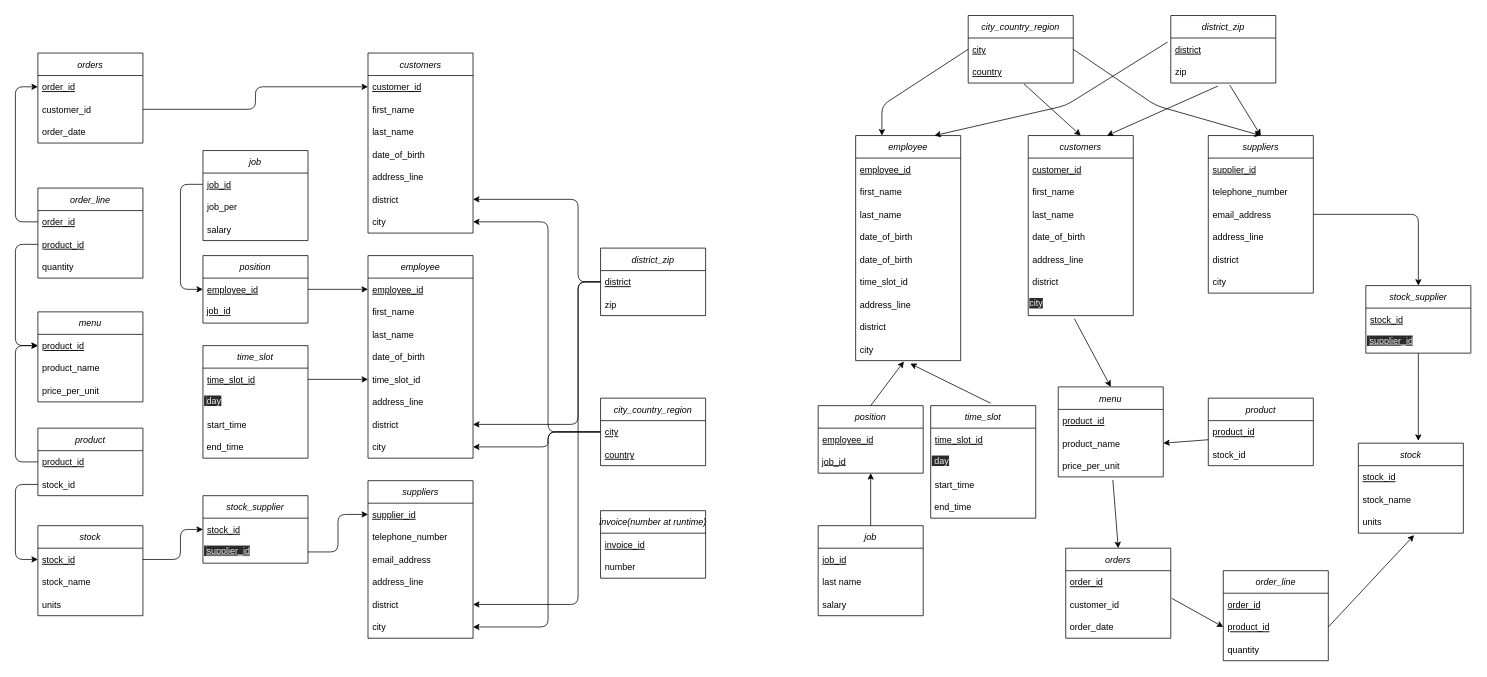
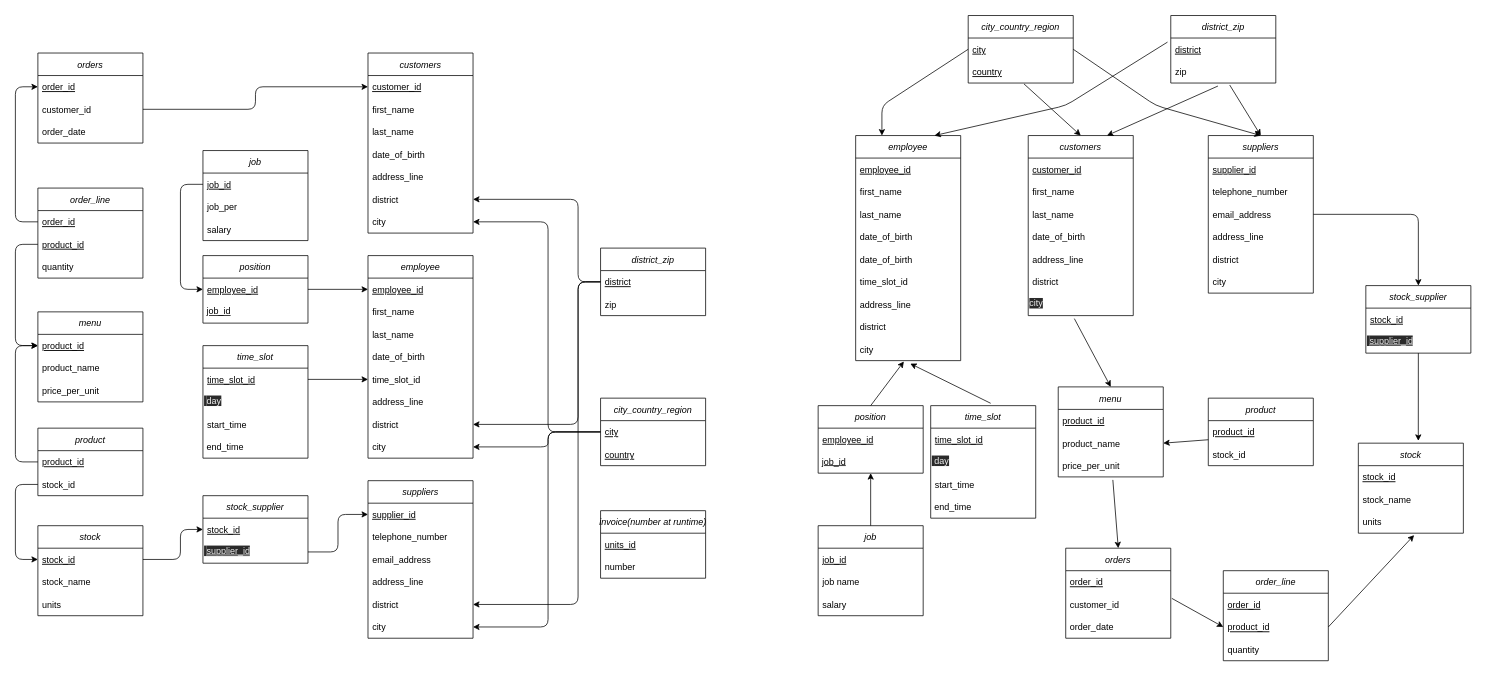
(626, 545) -> (622, 545)
(842, 582) -> (841, 582)
